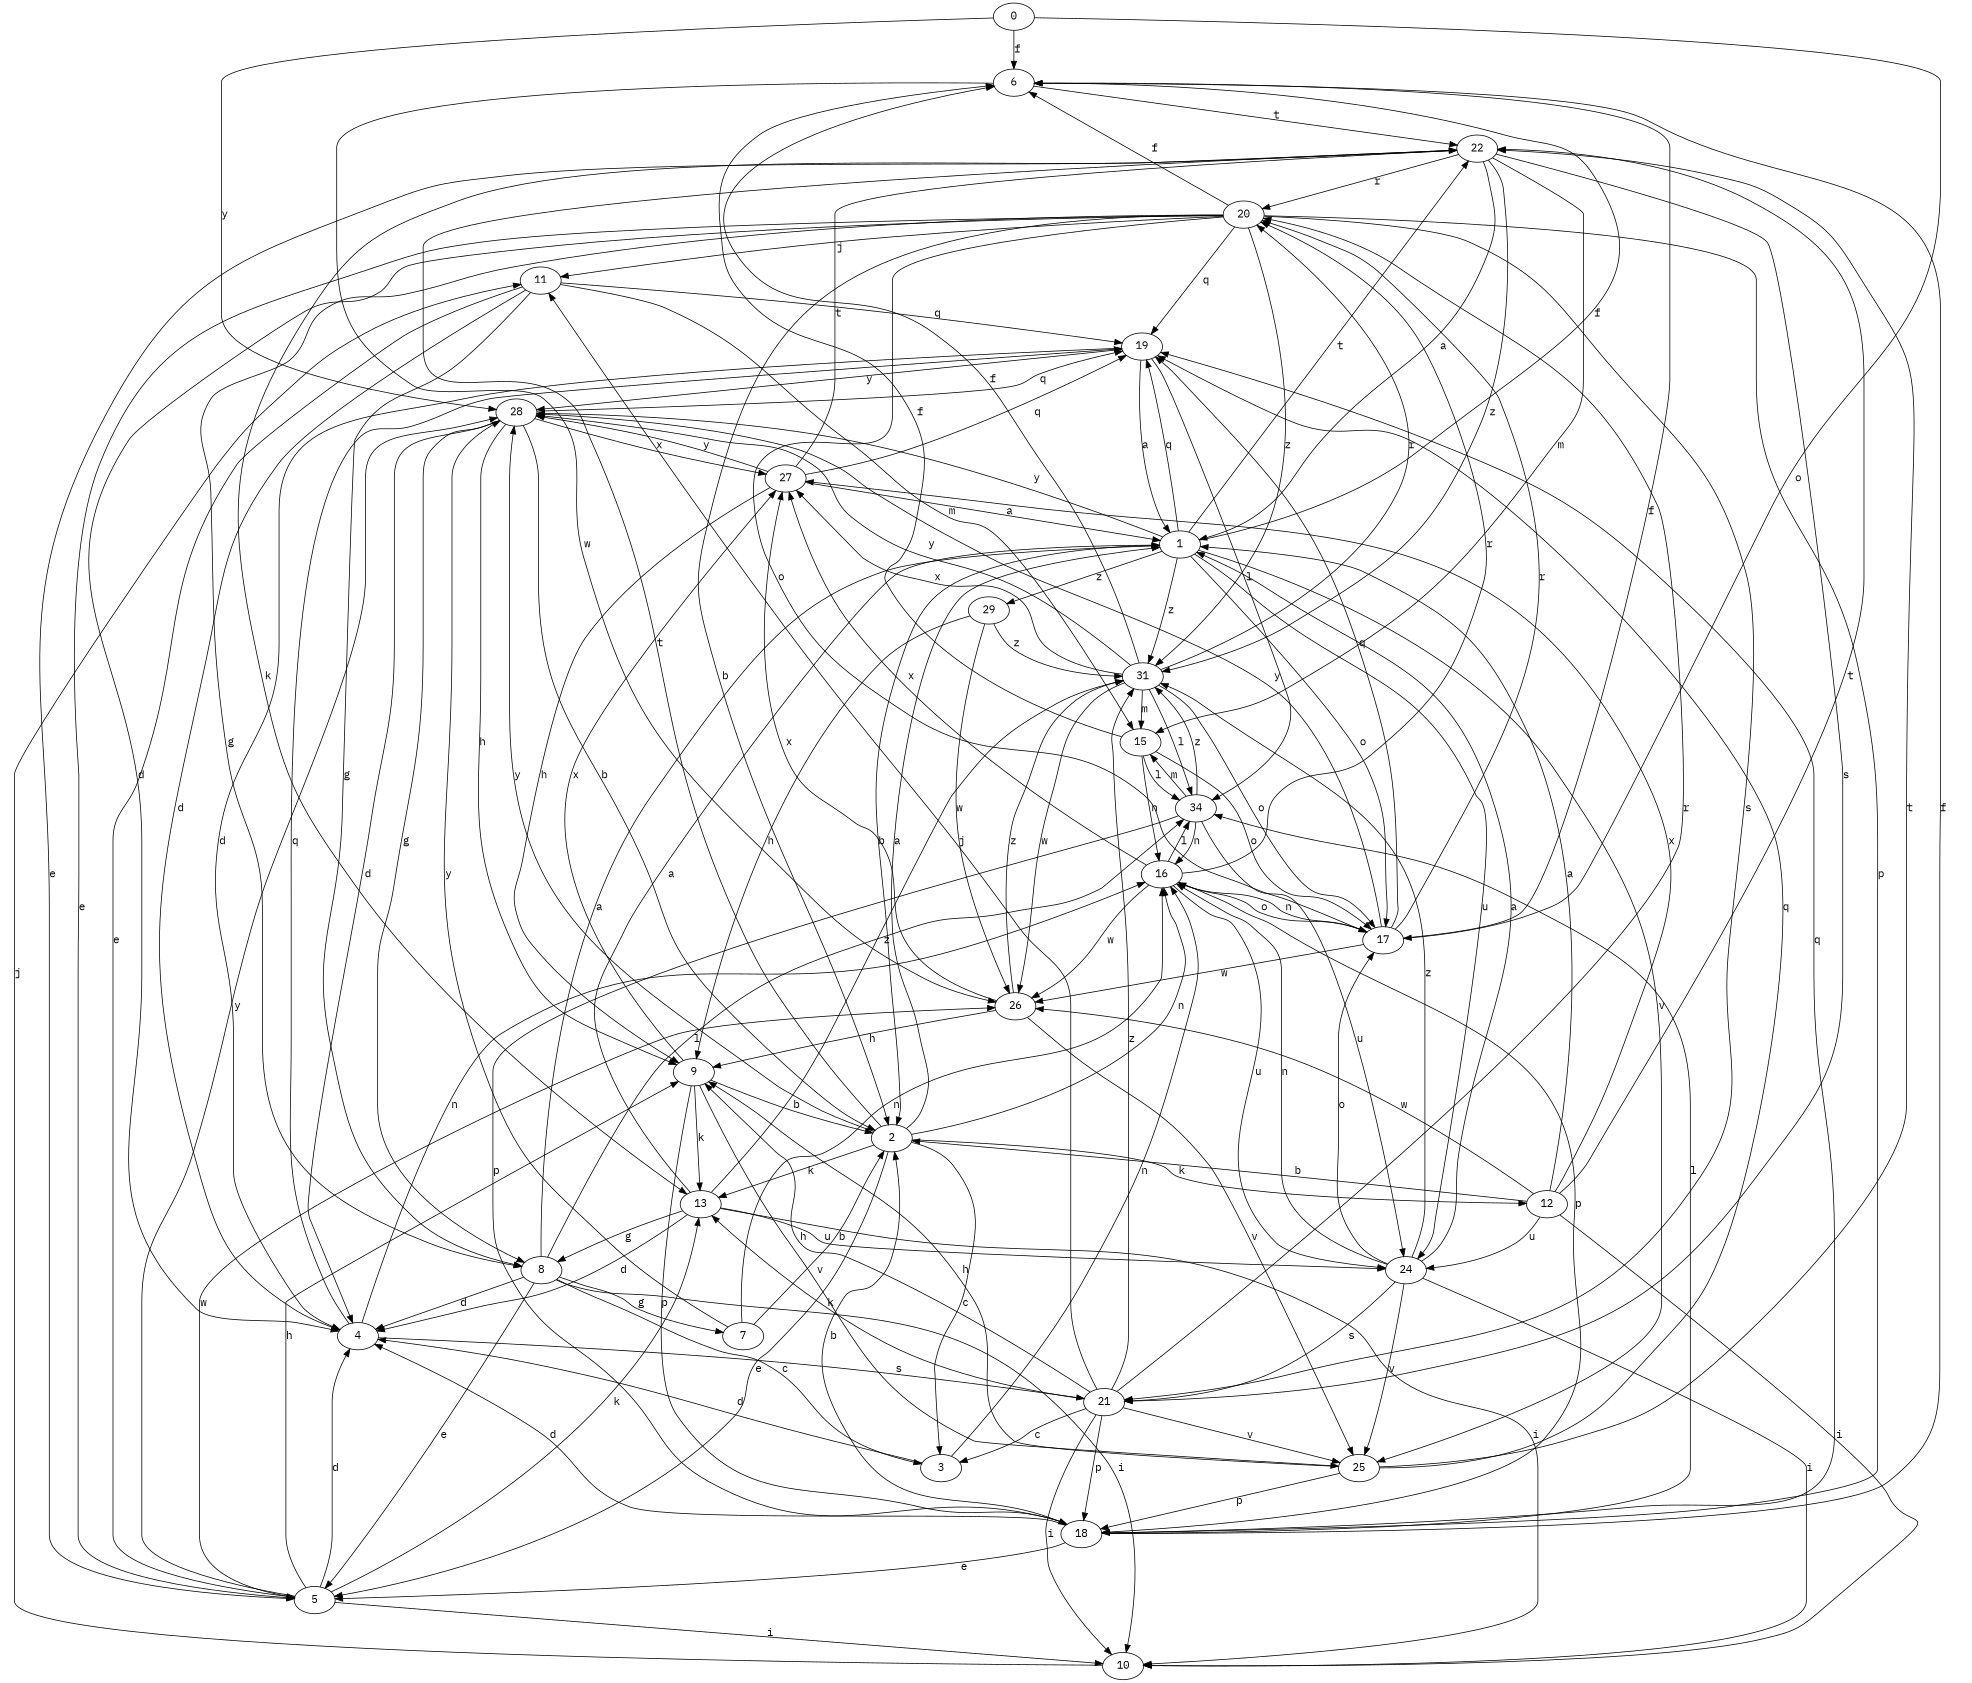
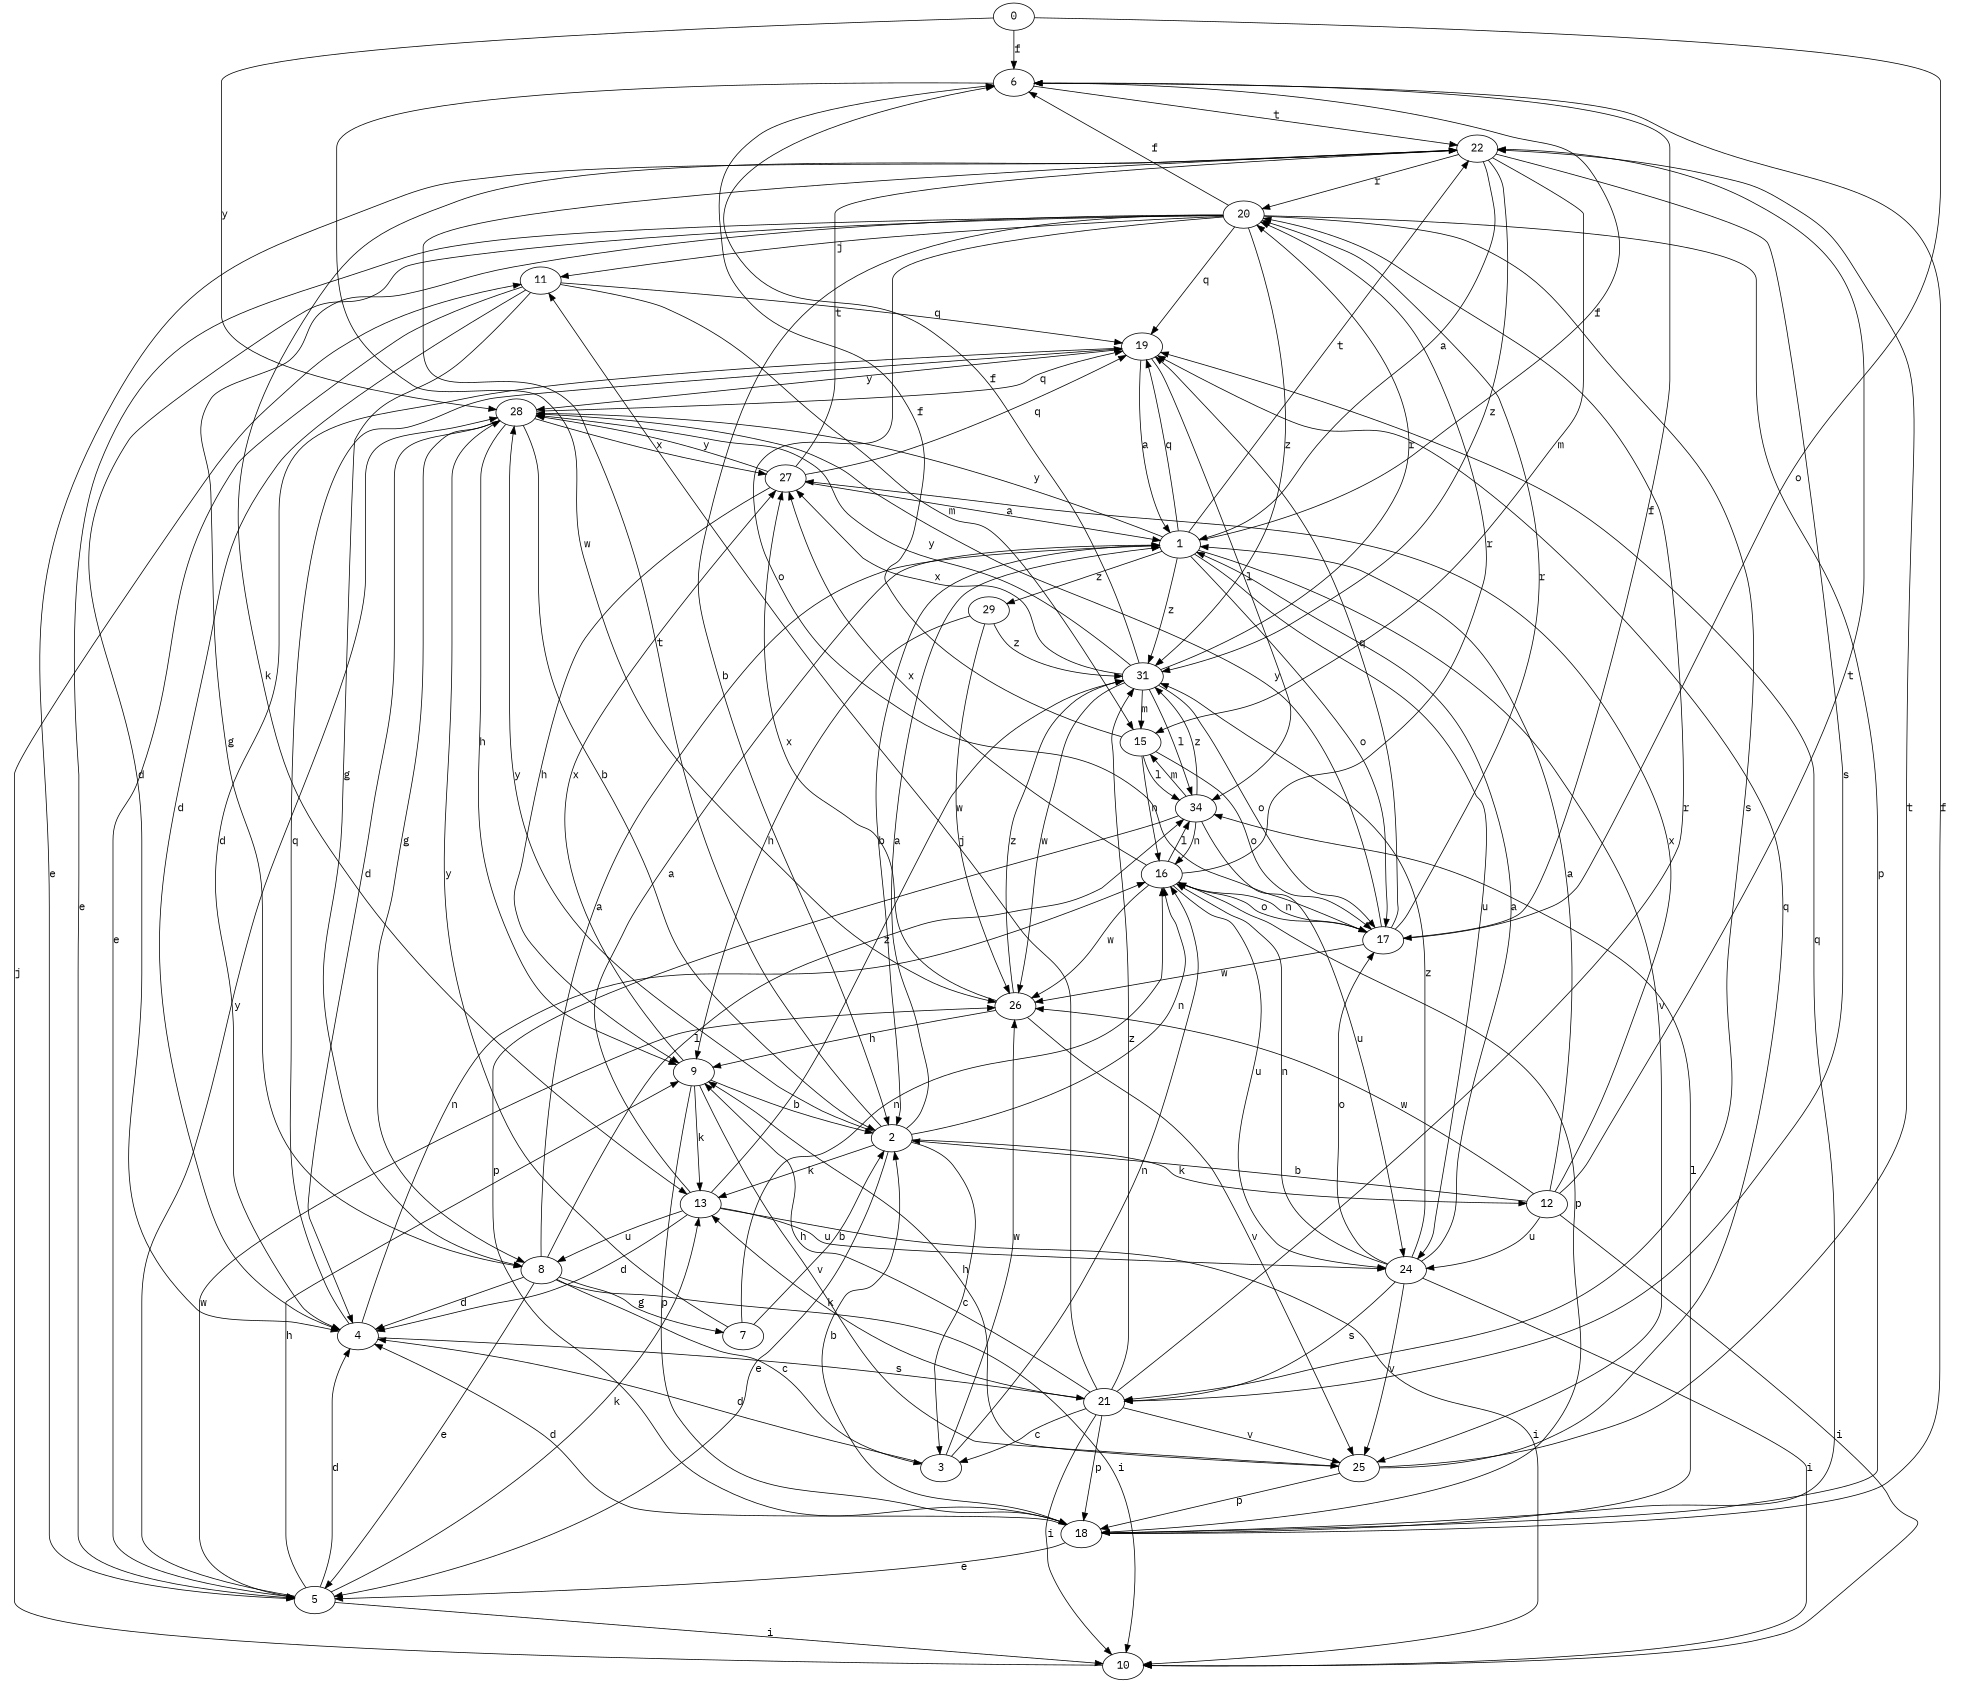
none -> (1013, 1236)
(628, 1237) -> (628, 1237)
